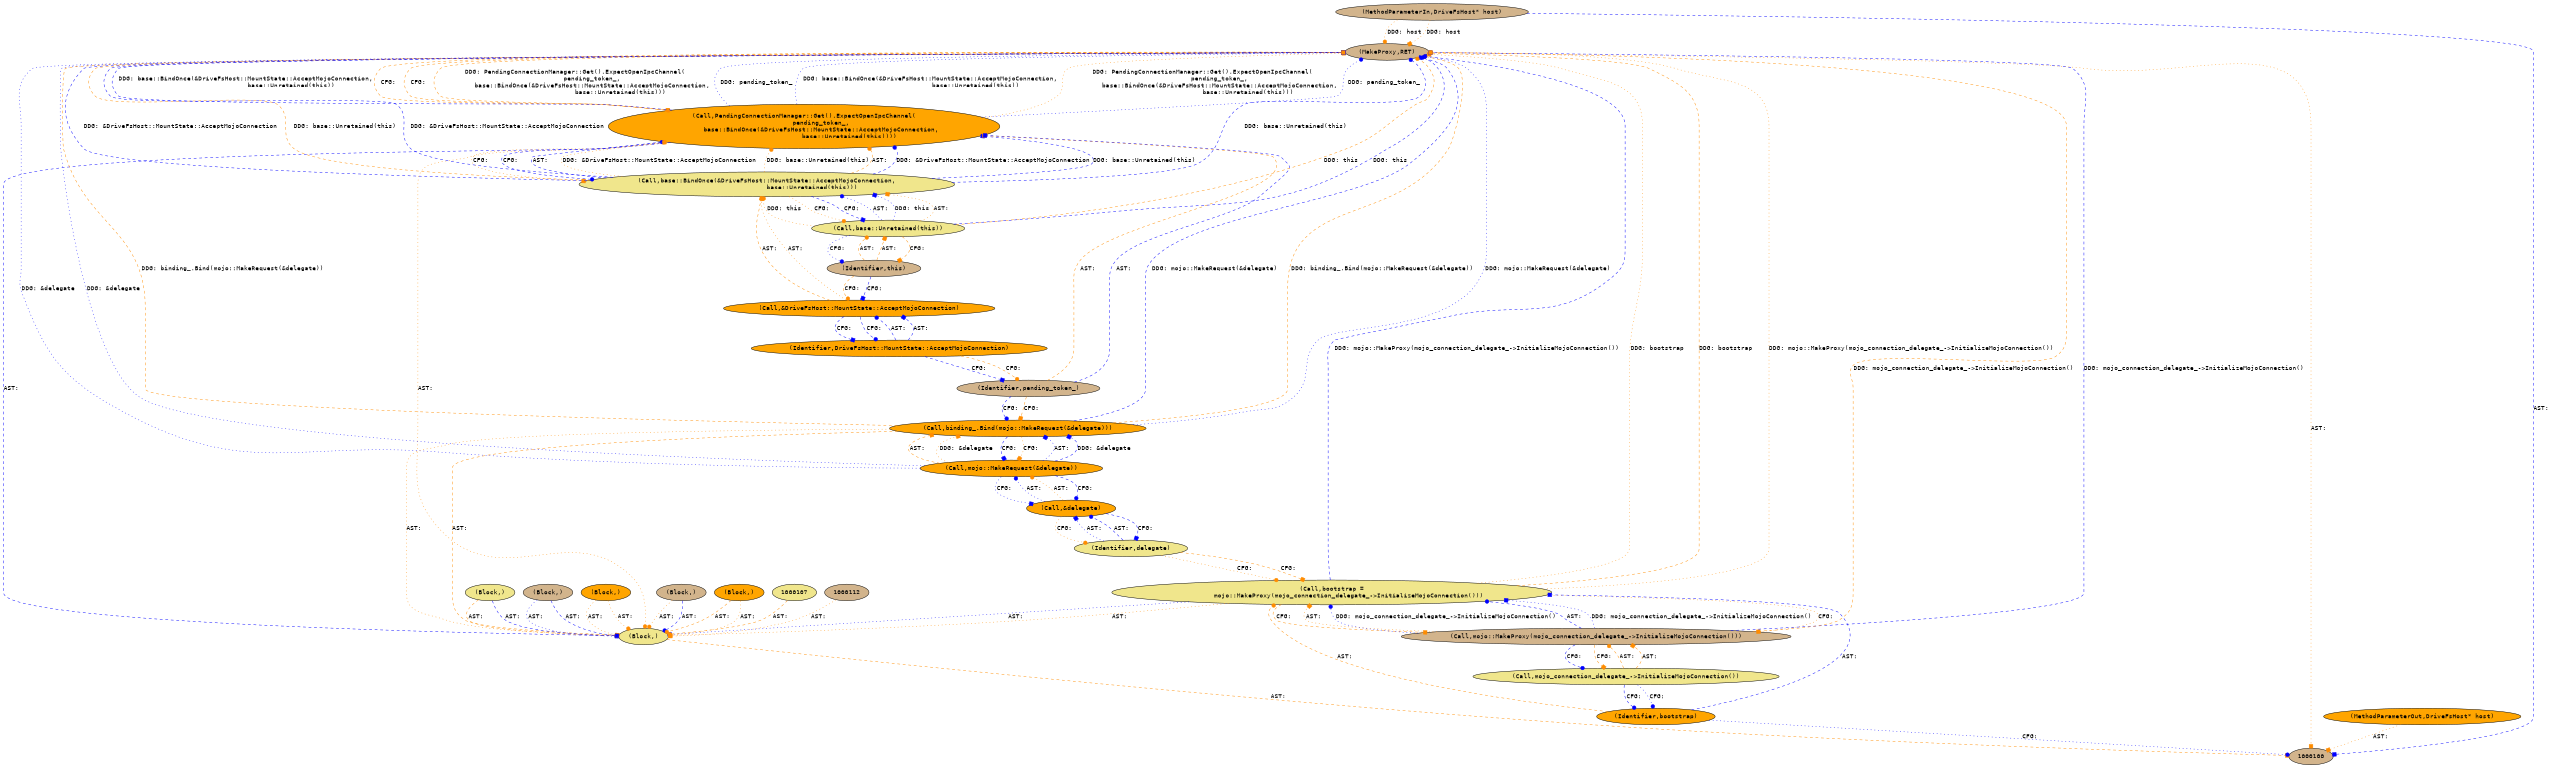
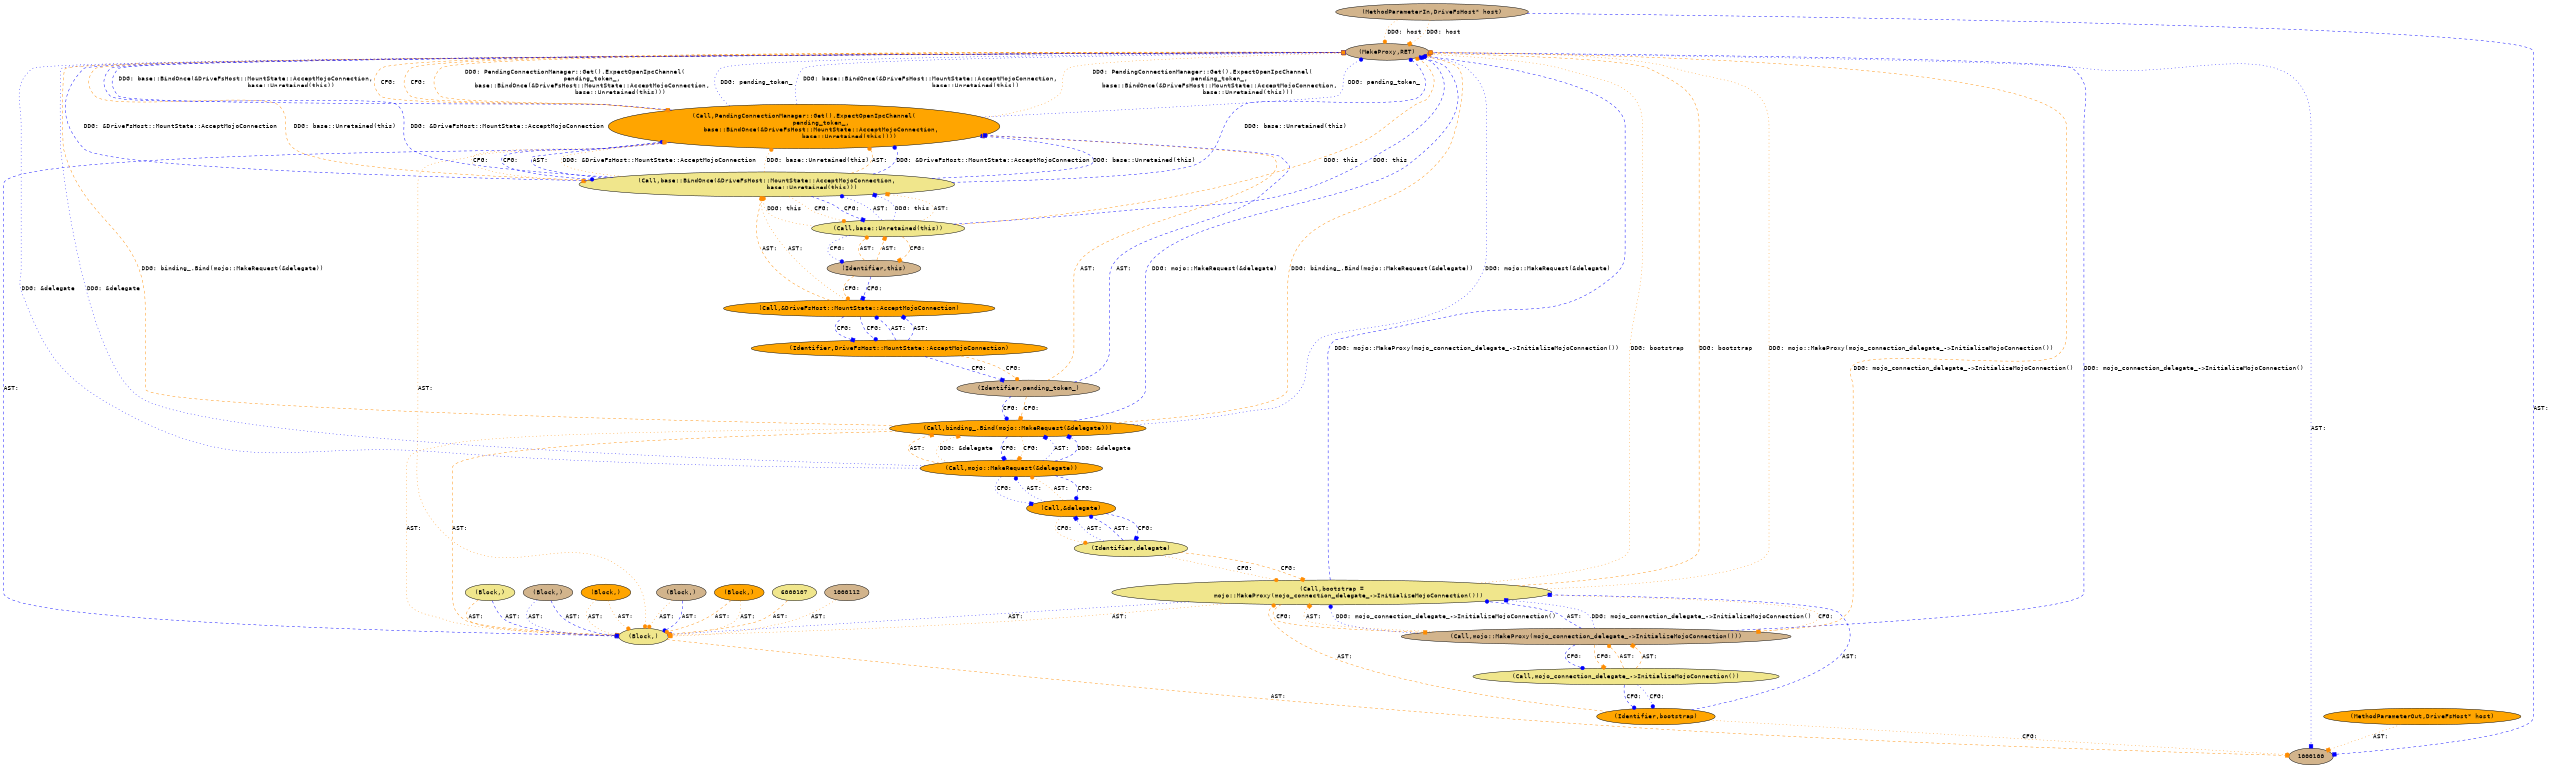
(2197, 66) -> (2197, 66)
(794, 592) -> (794, 592)
(1997, 737) -> (1997, 737)
